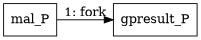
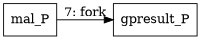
(85, 13) -> (85, 13)
